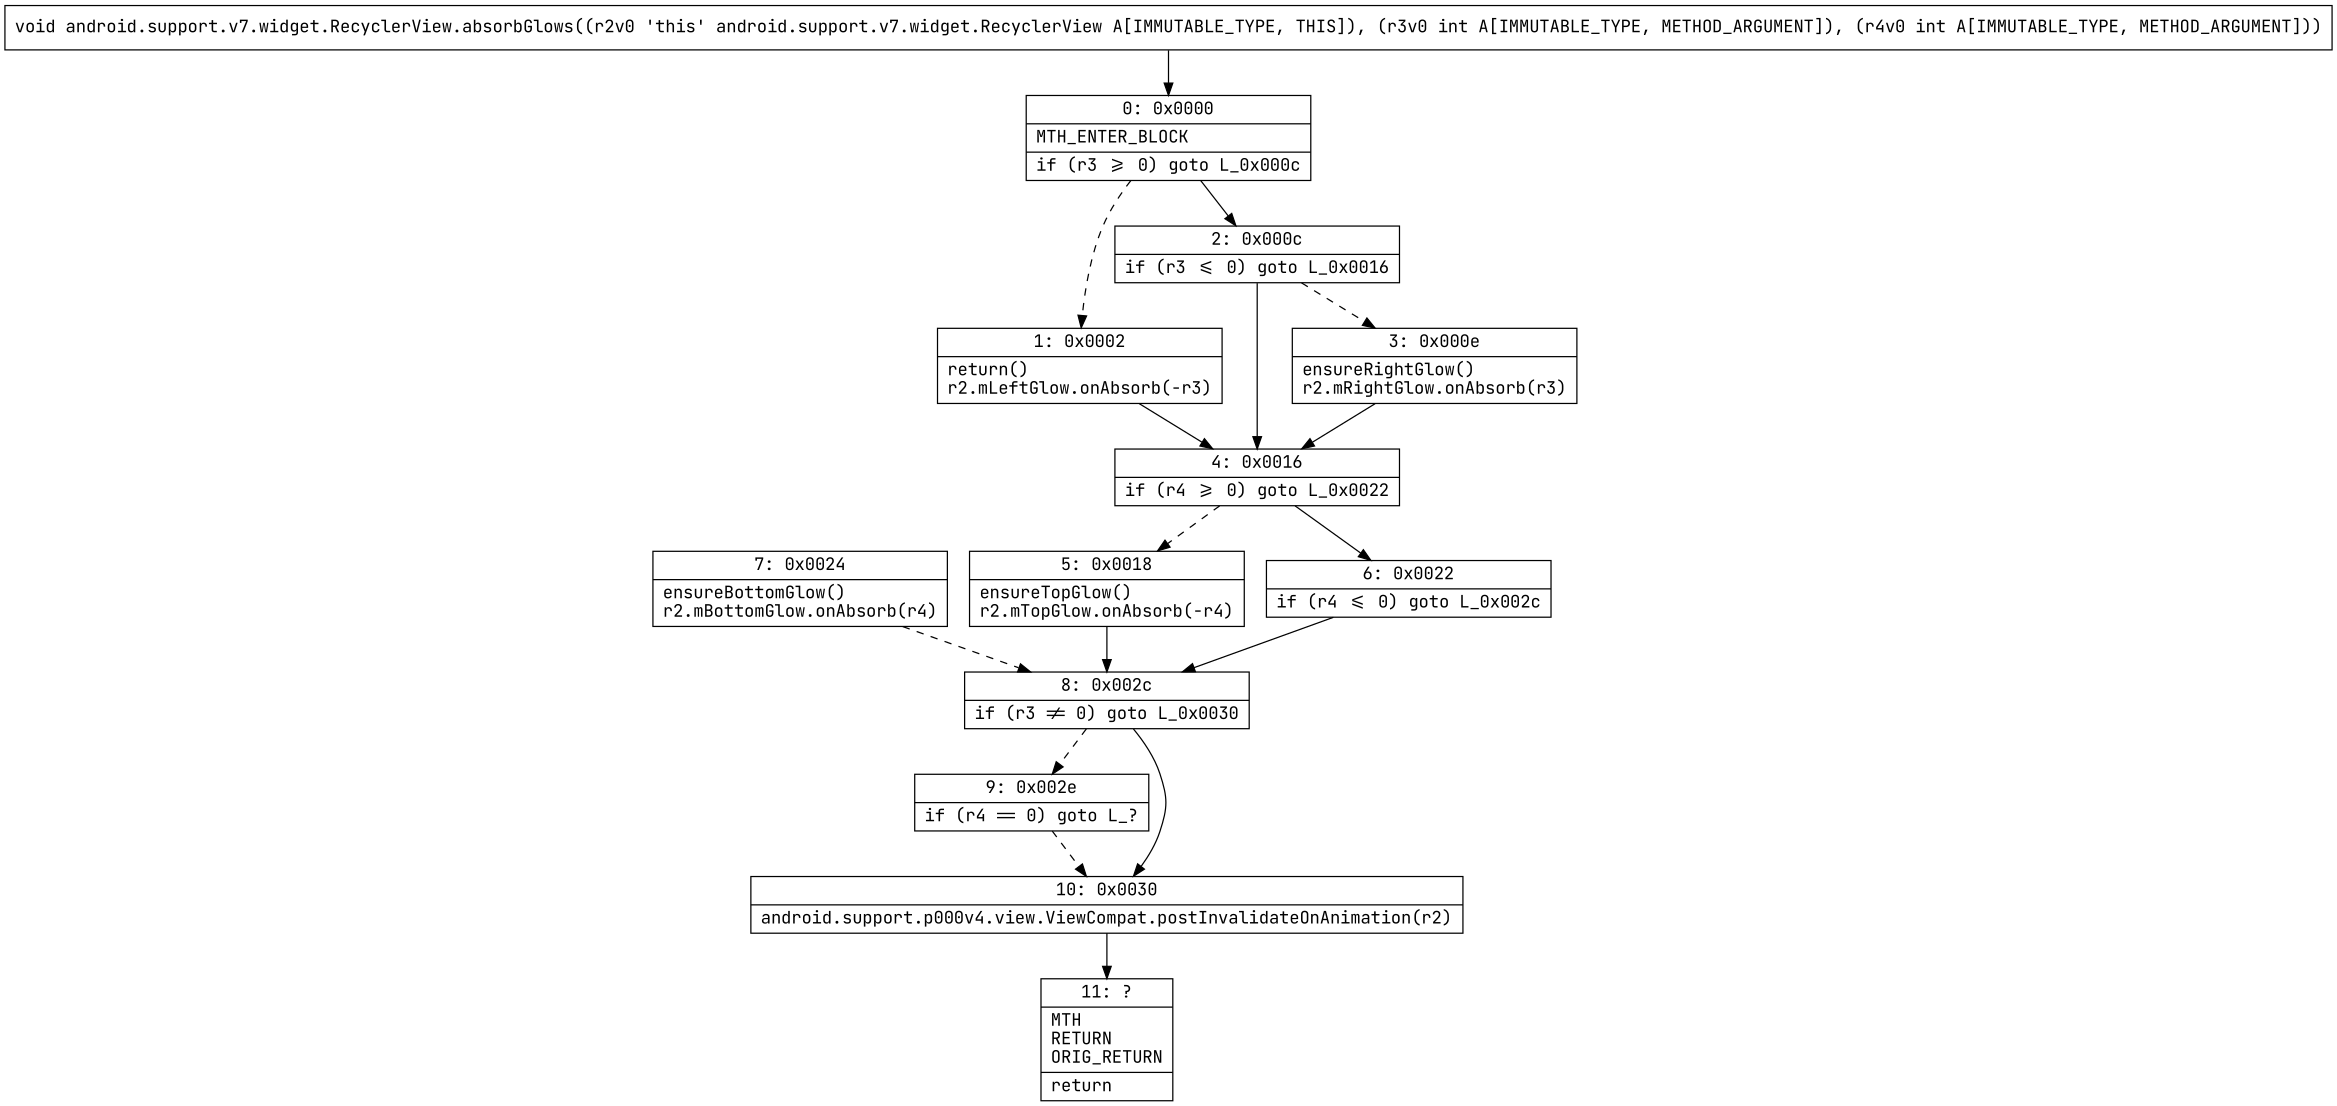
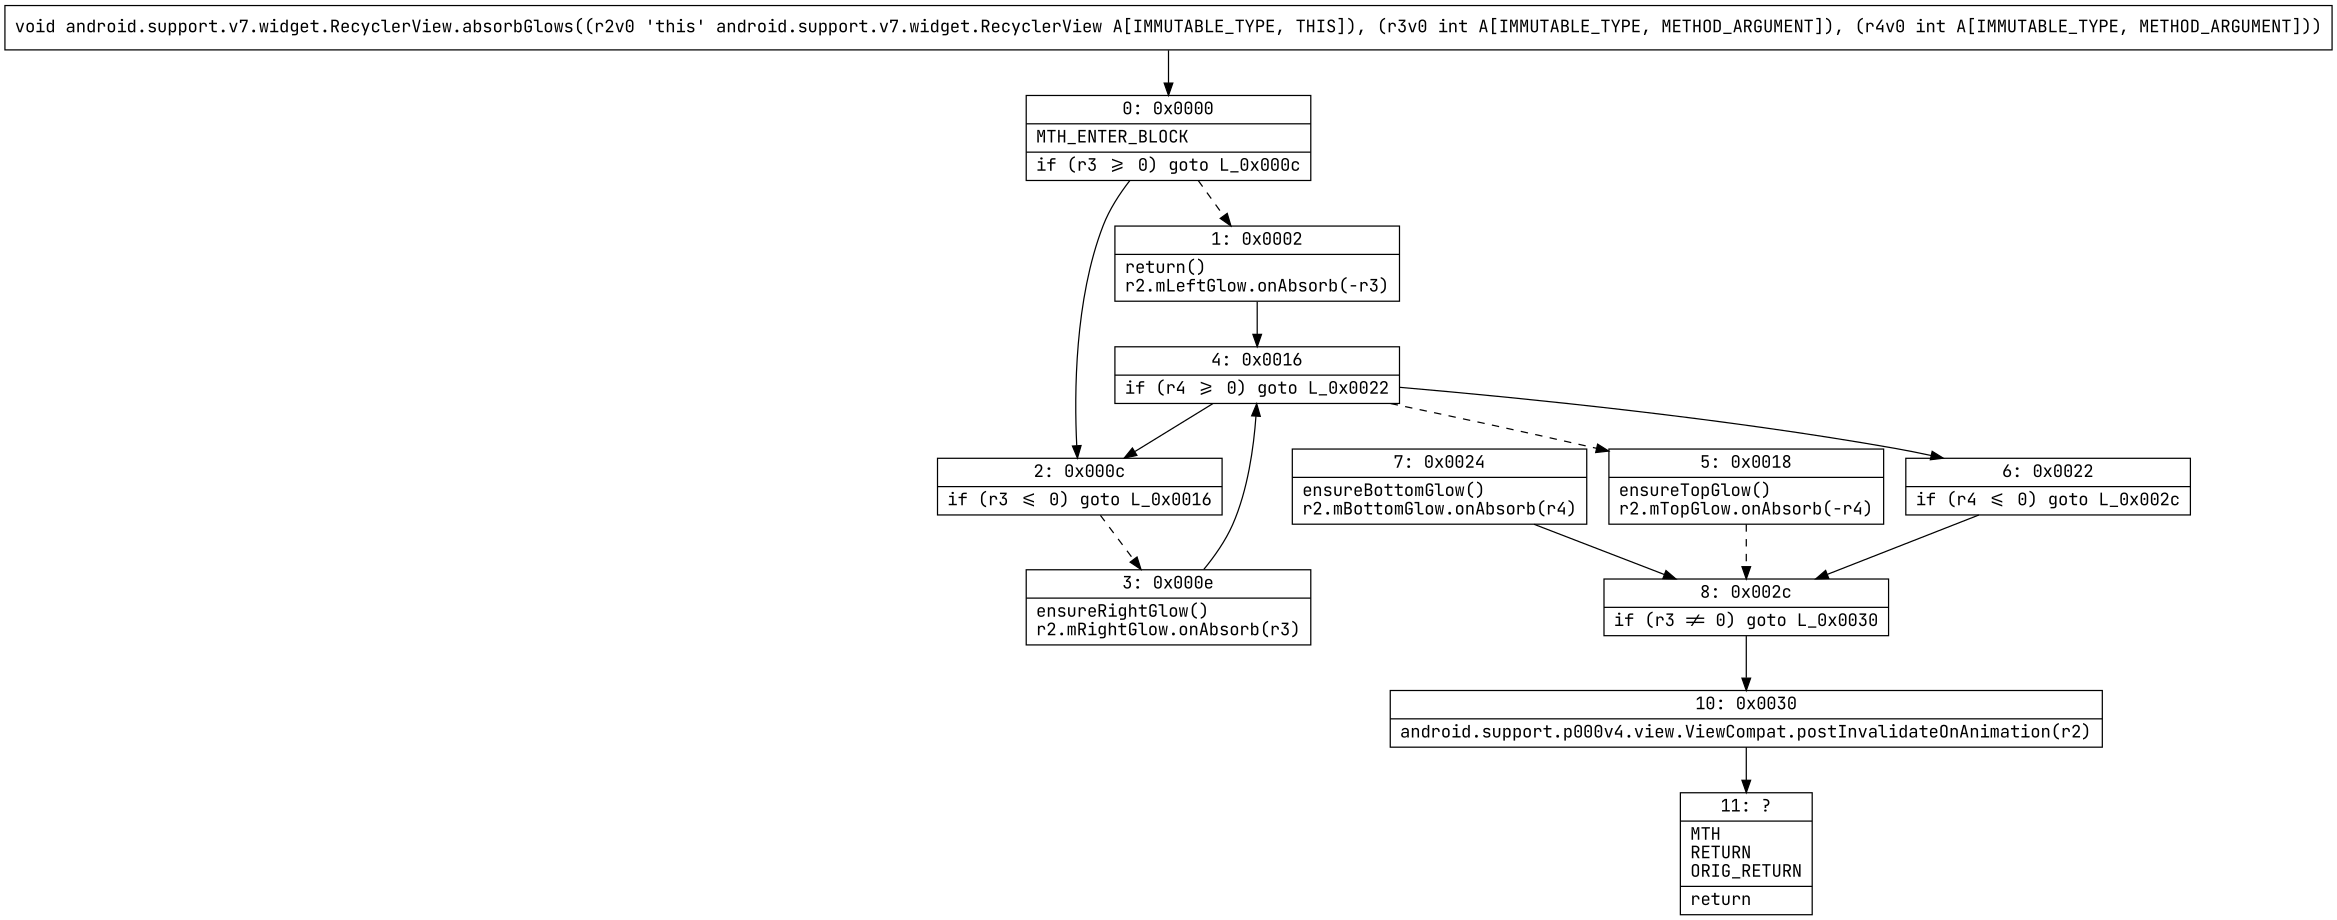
(1257, 360) -> (1174, 428)
(1107, 643) -> (1746, 545)
(961, 647) -> (1599, 549)
(1032, 803) -> none
